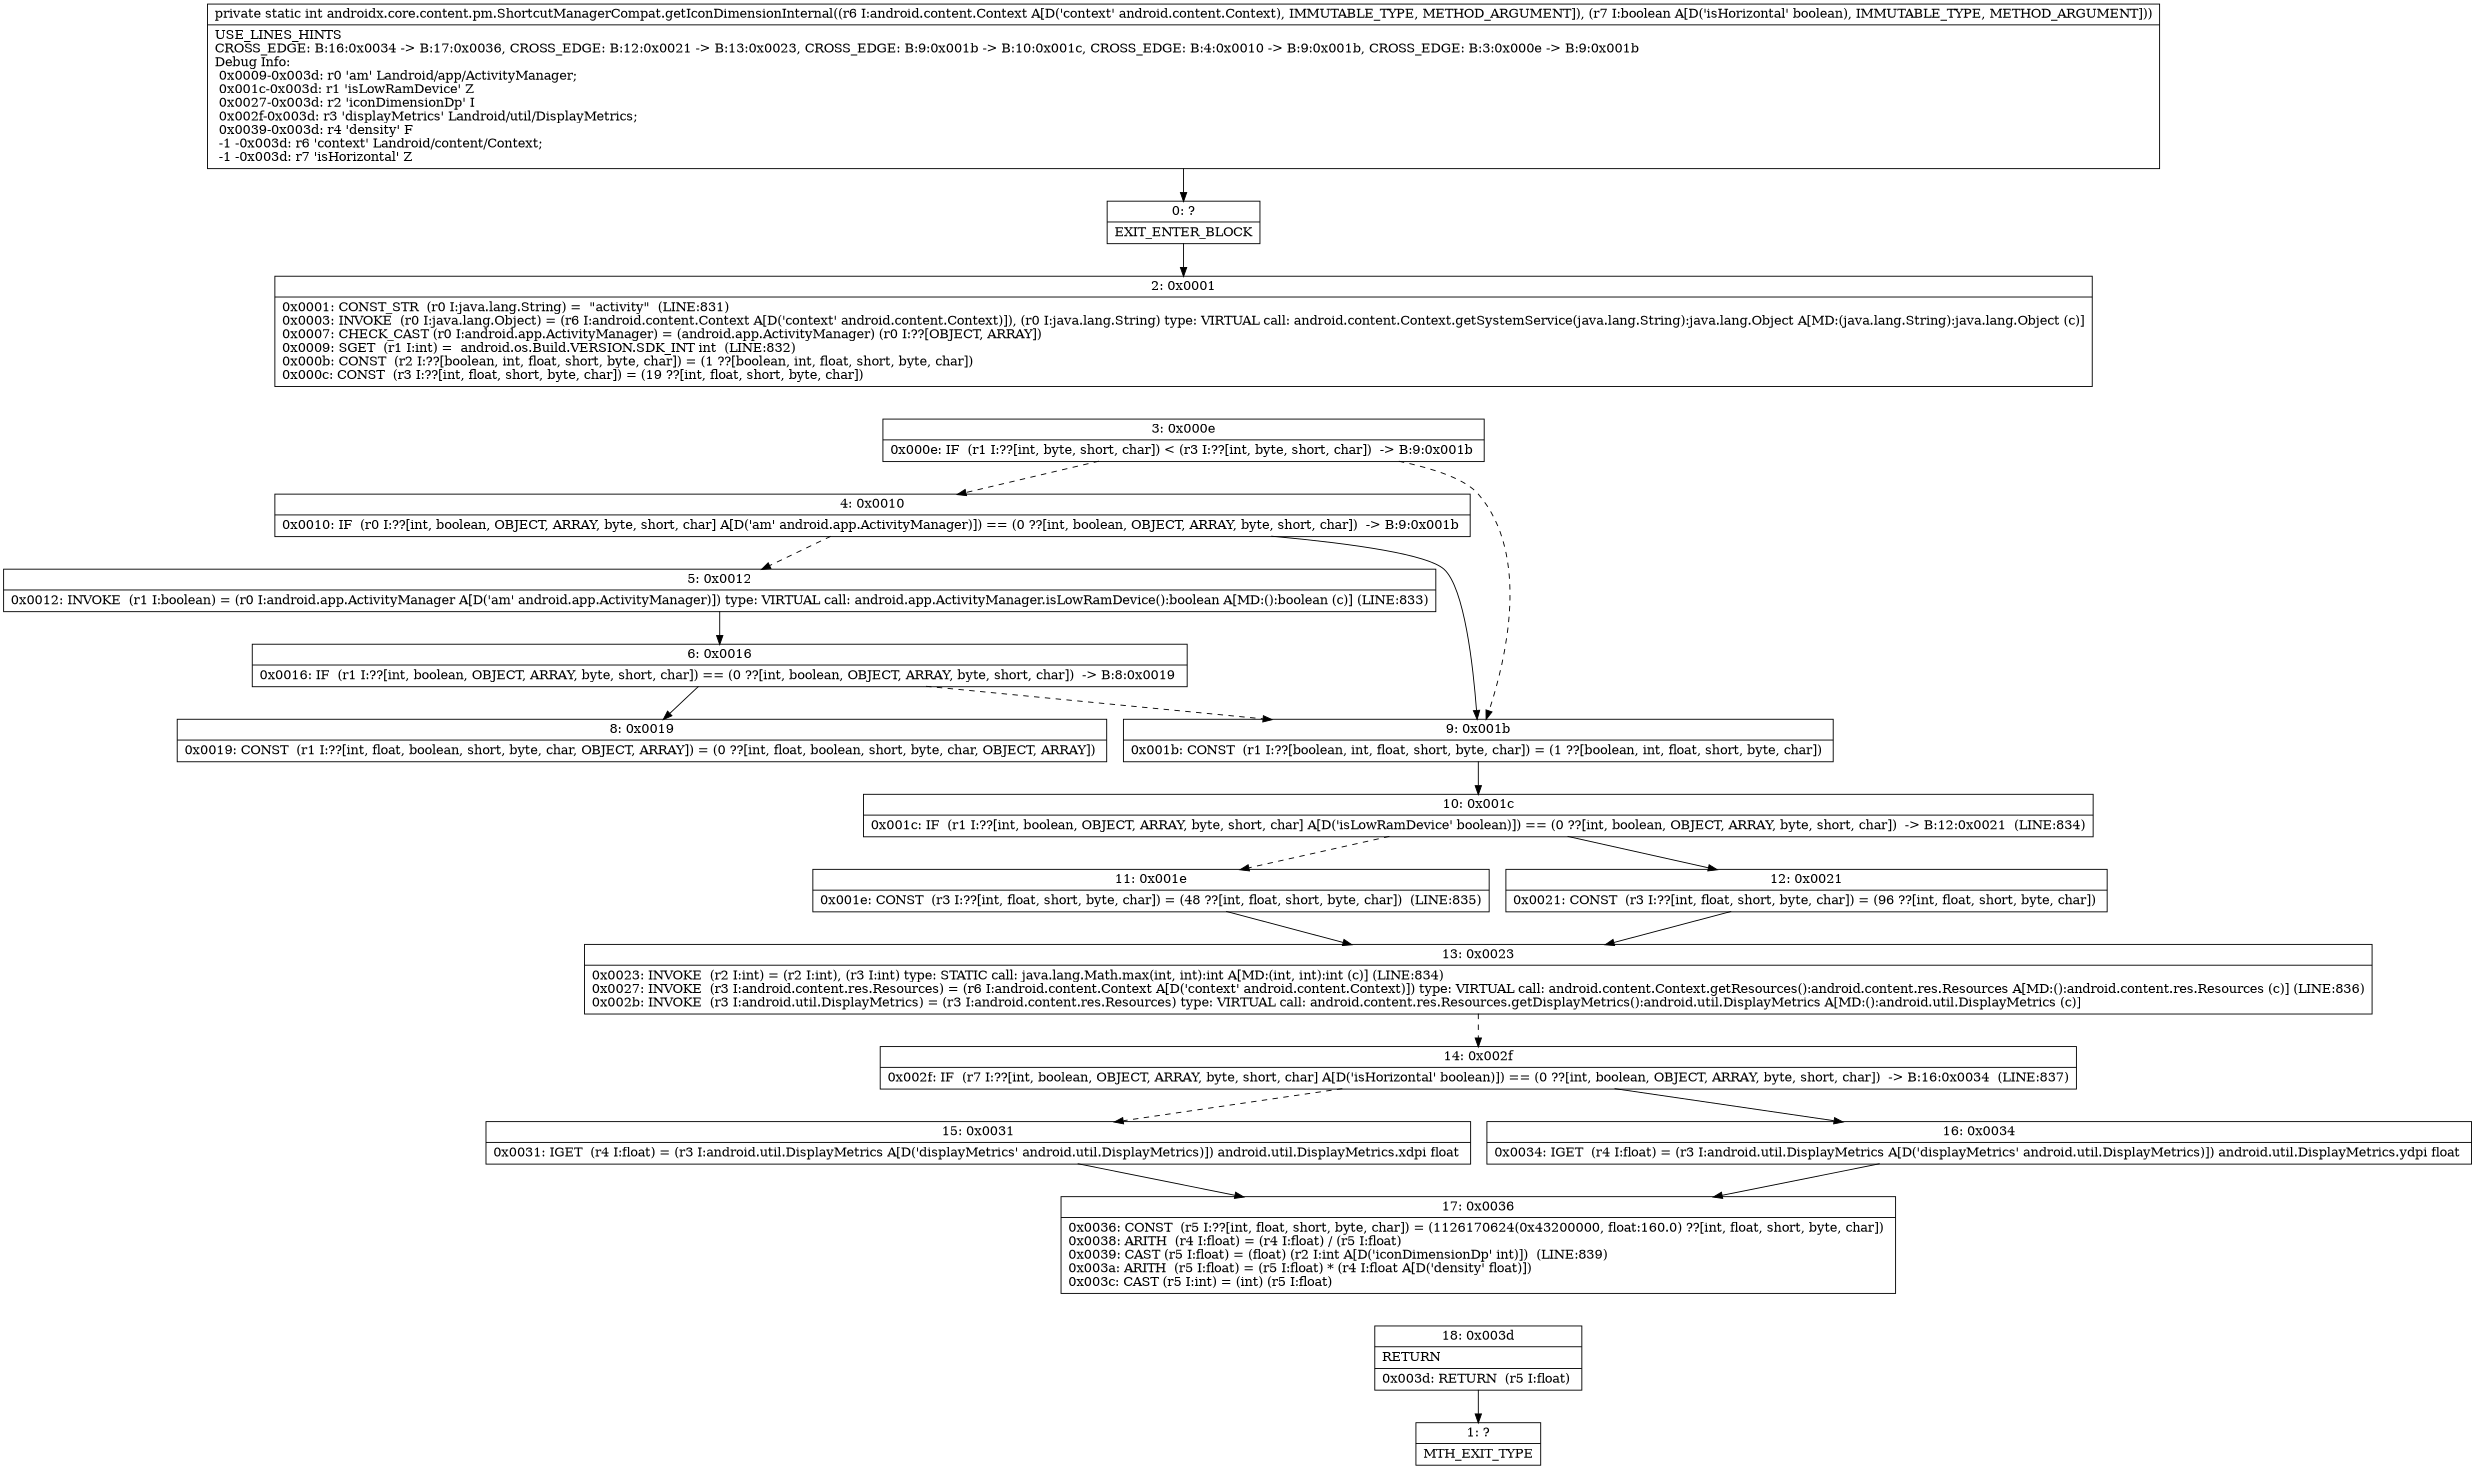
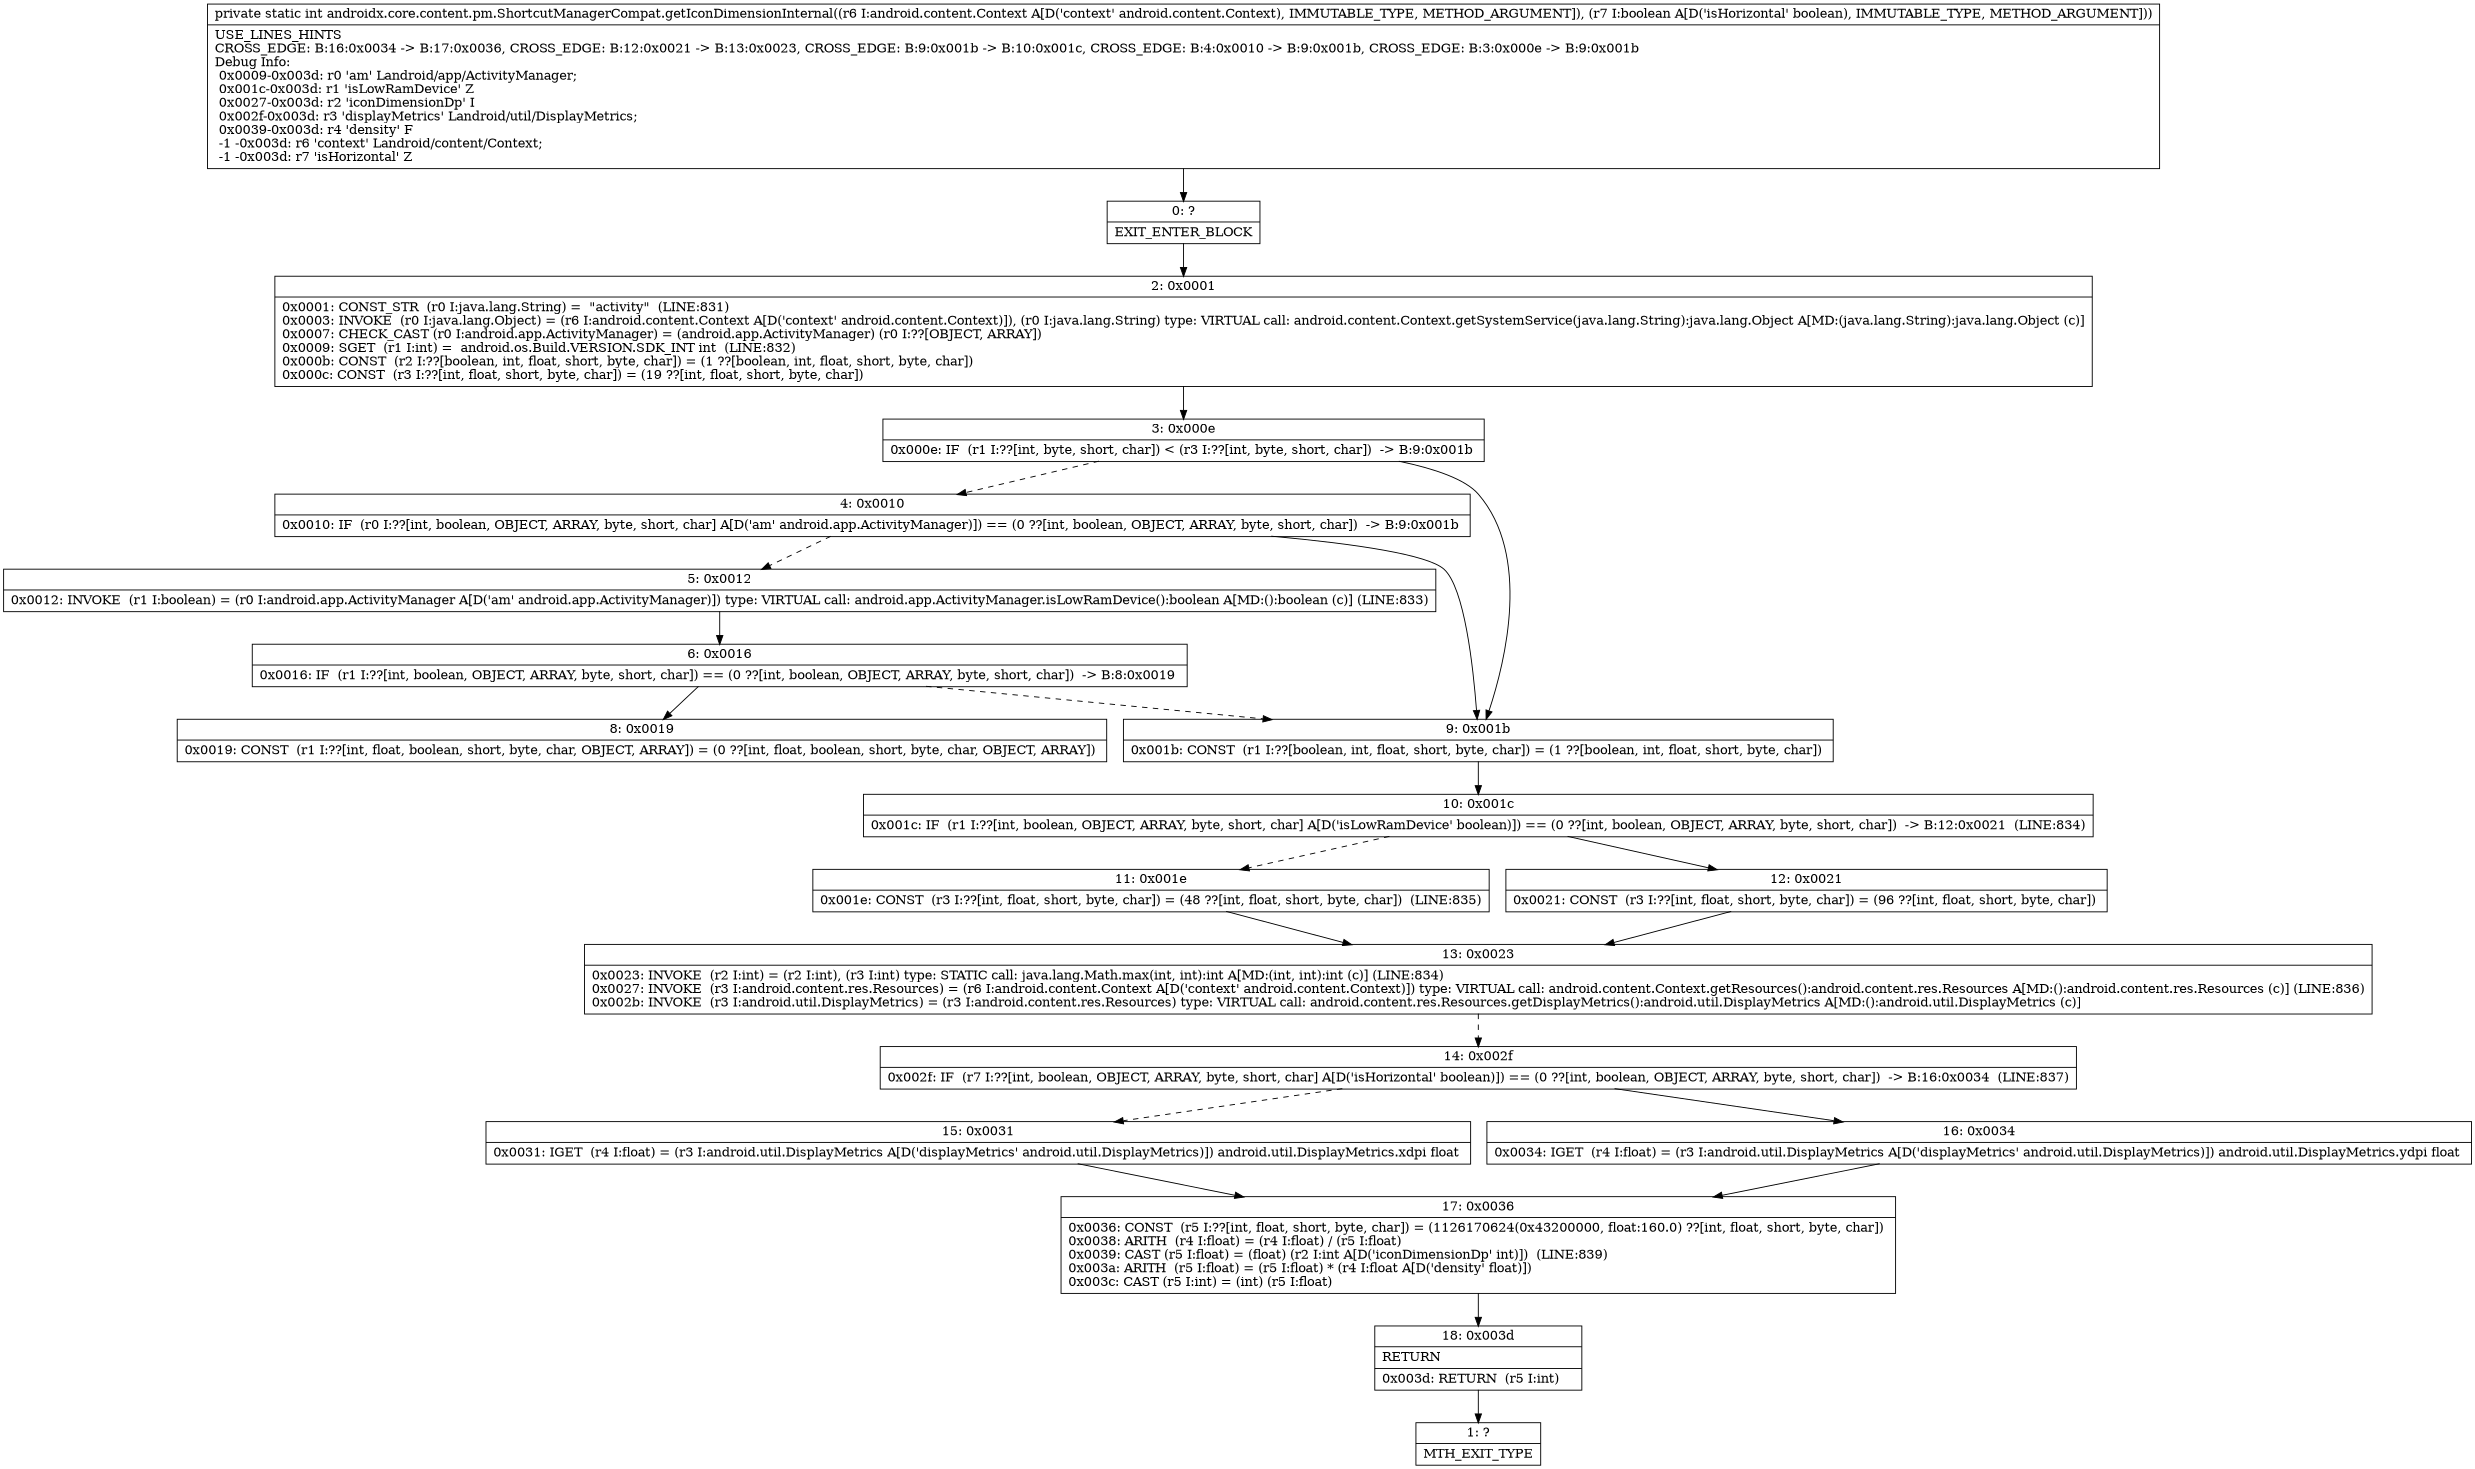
none -> (1184, 398)
(1506, 557) -> (1506, 557)
none -> (1478, 1305)
(1478, 1379) -> (1473, 1379)
